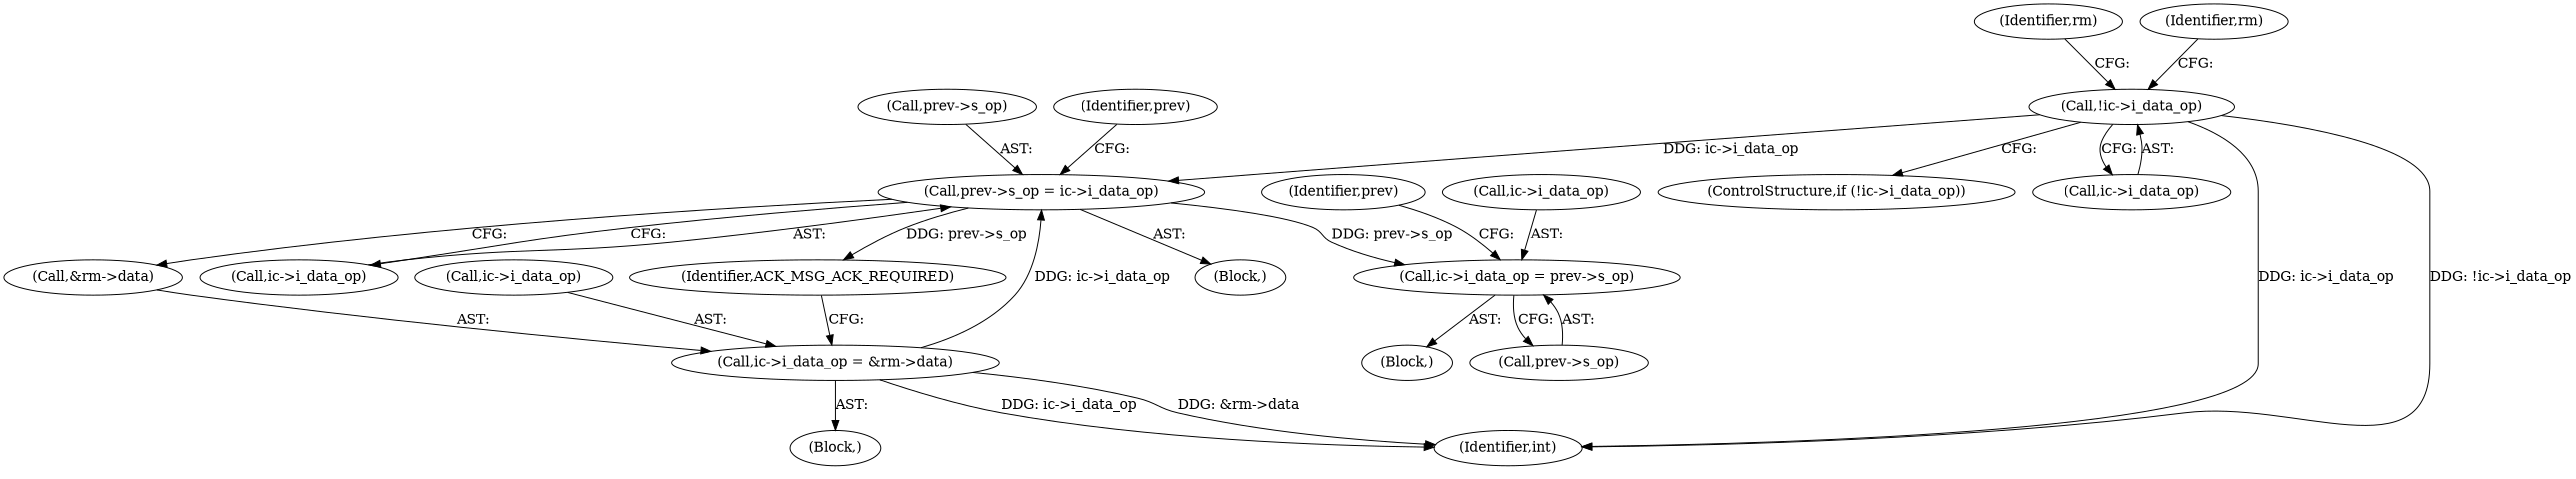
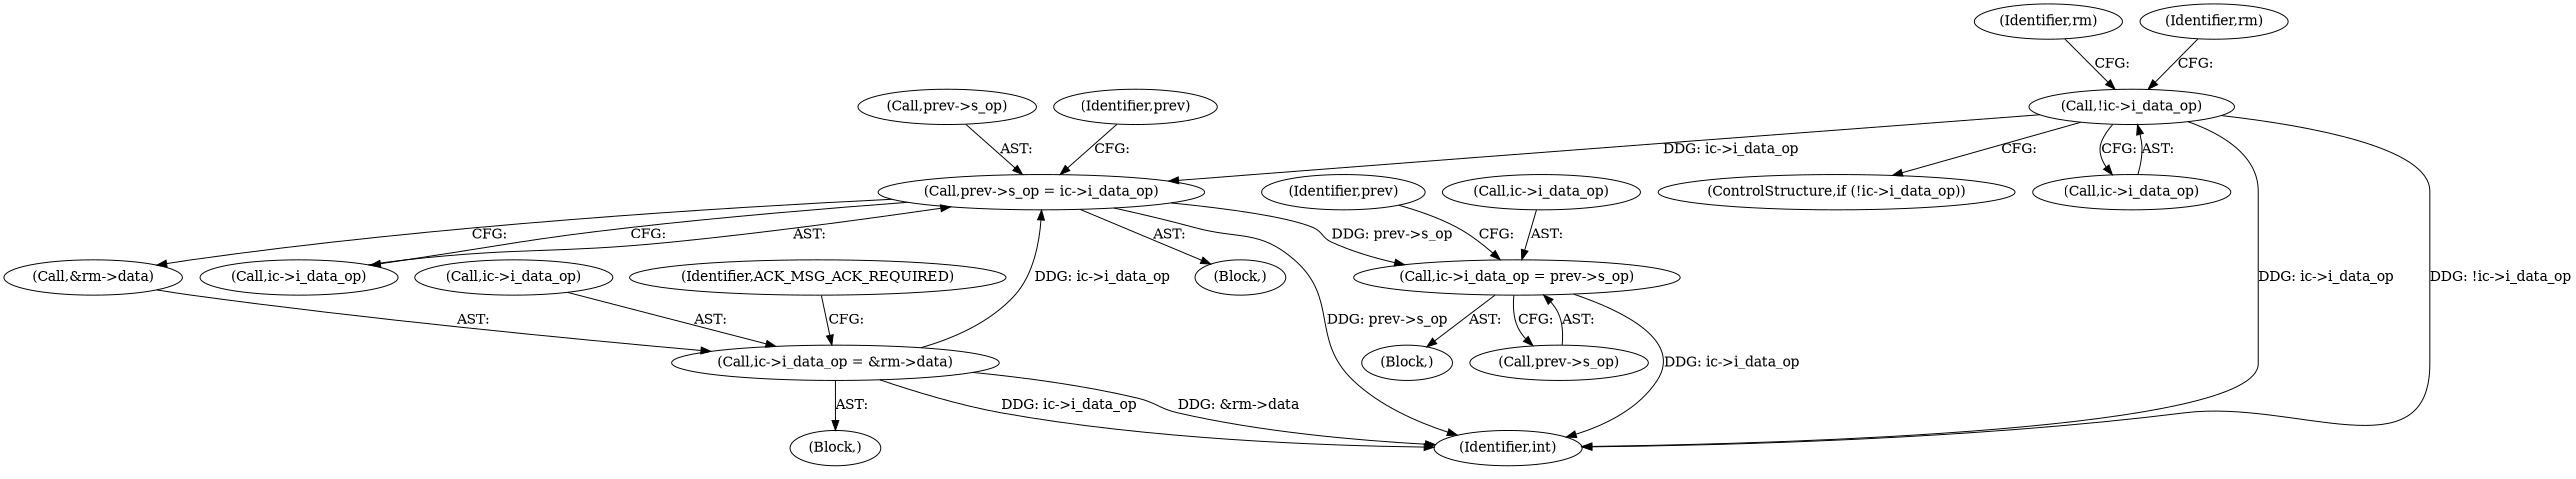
(908, 227) -> (1312, 281)
none -> (1663, 362)
